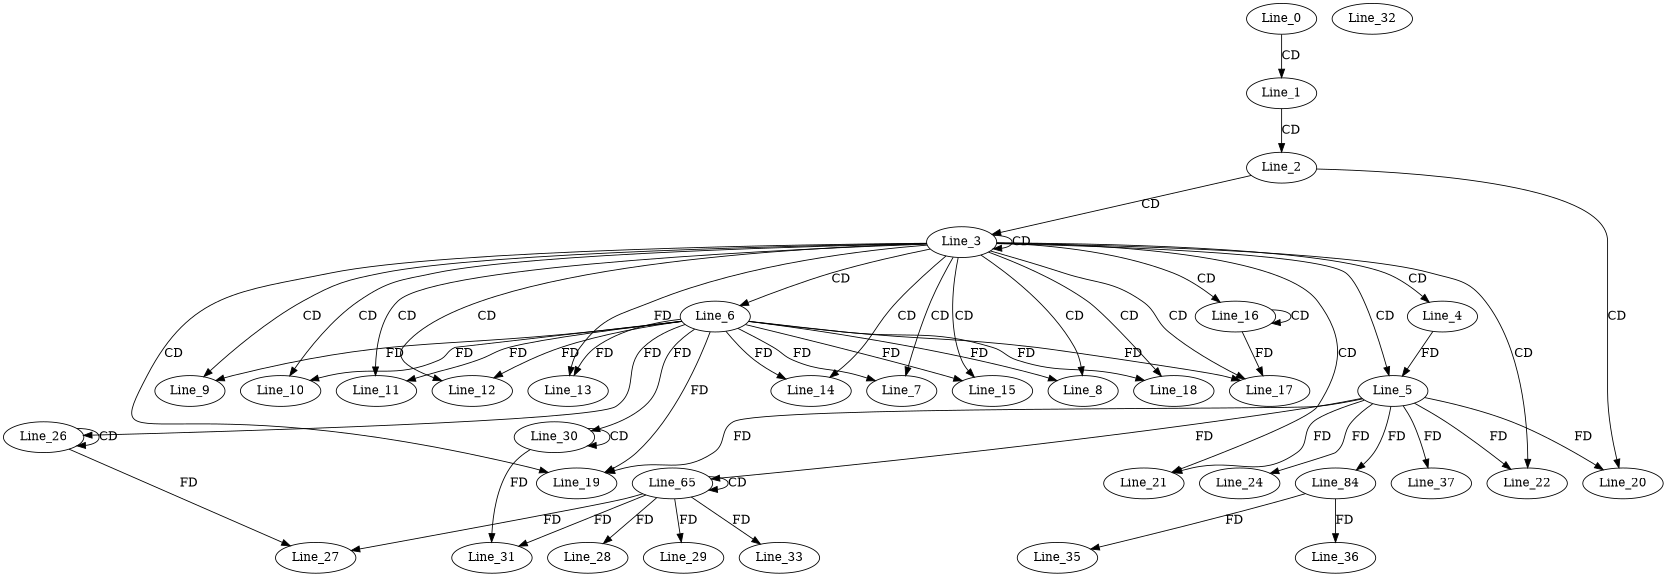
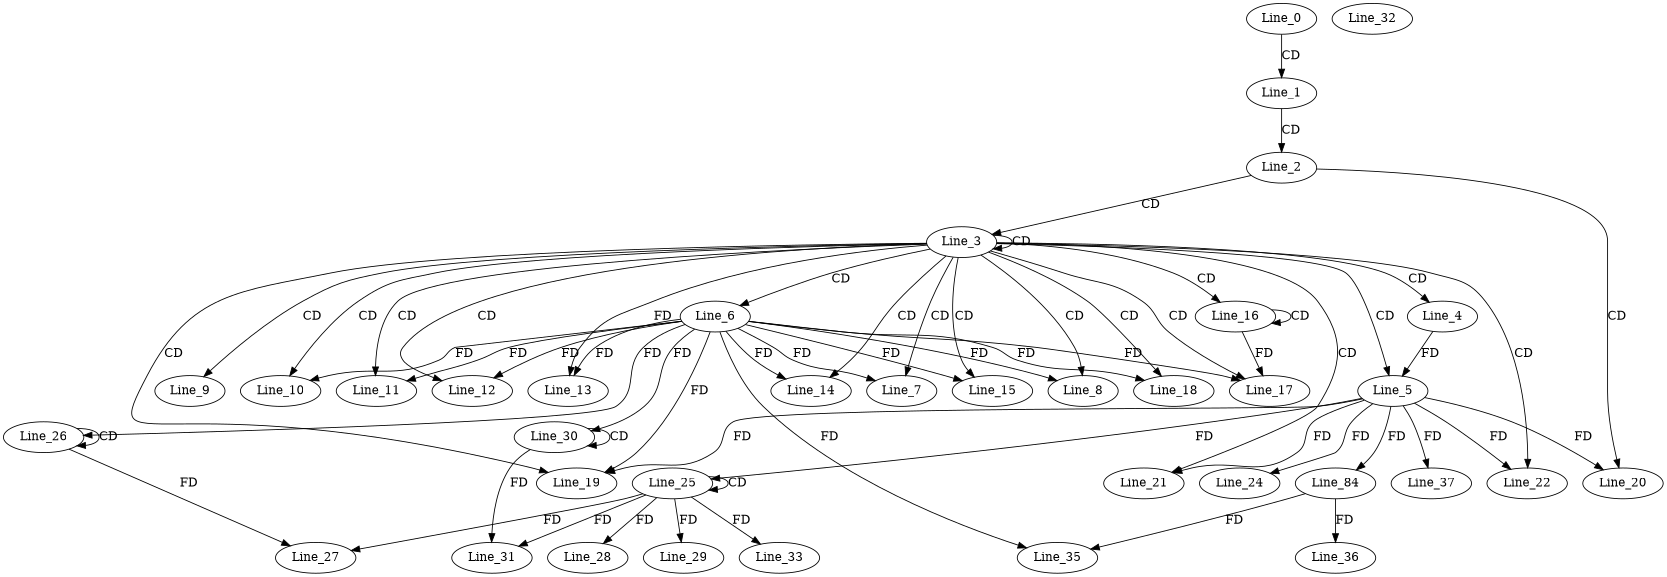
(452, 343) -> (854, 473)
(672, 483) -> (672, 483)
